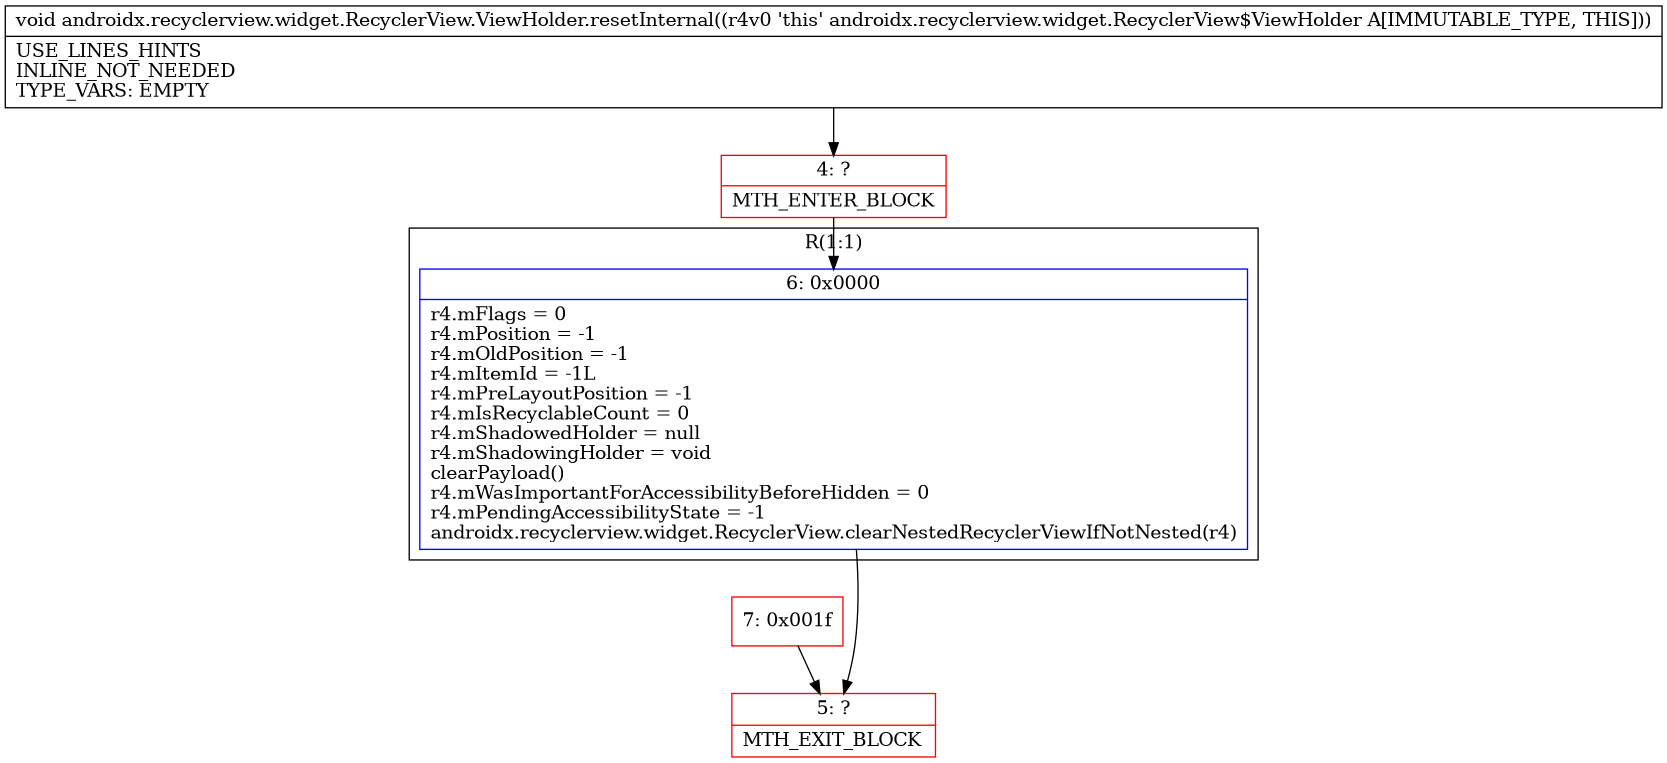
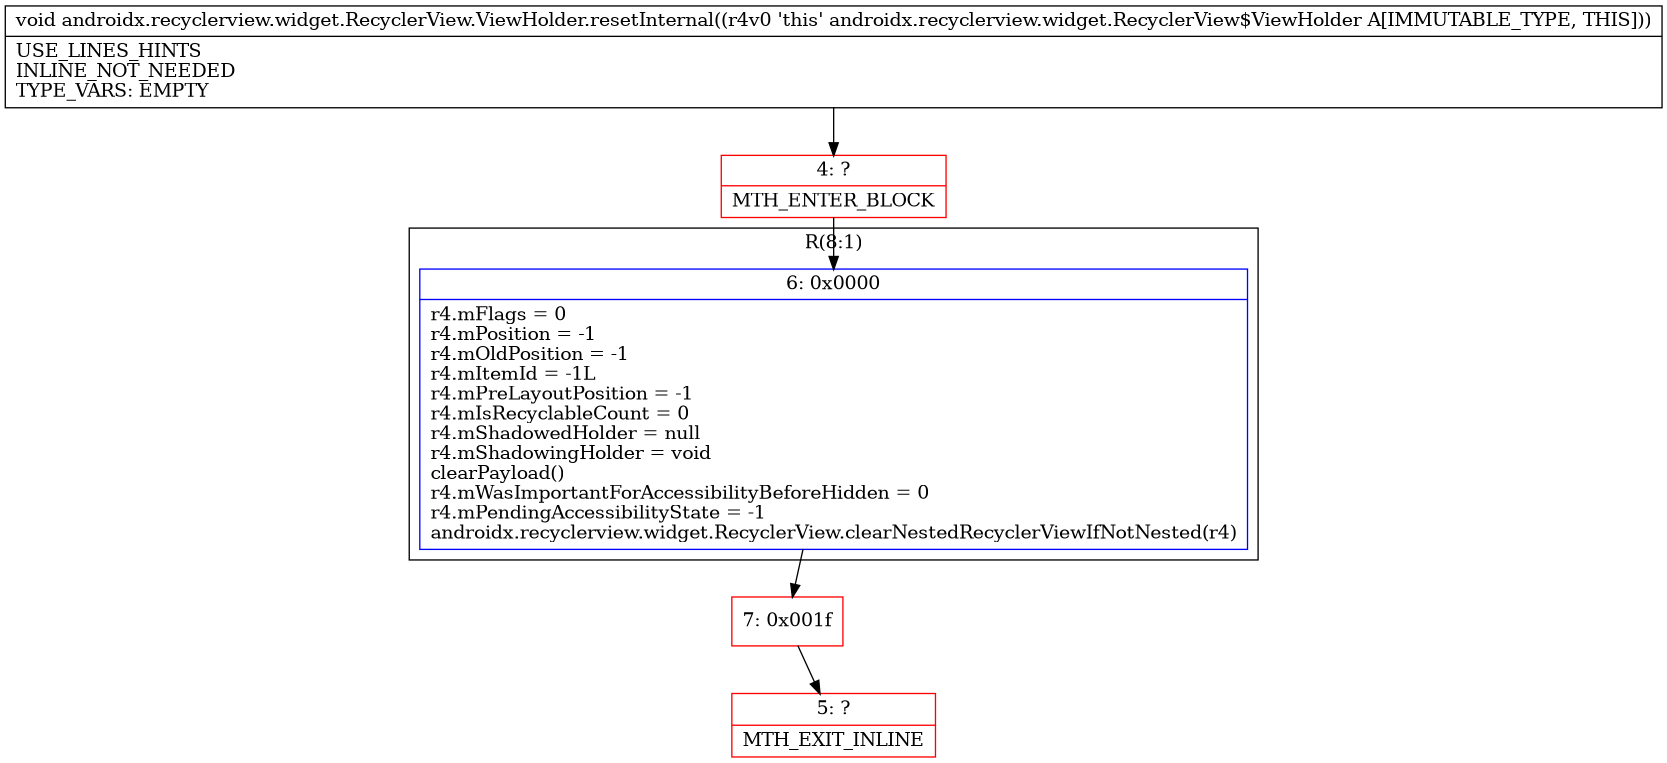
(834, 243) -> (834, 243)
(857, 615) -> (799, 569)
(832, 740) -> (834, 740)
